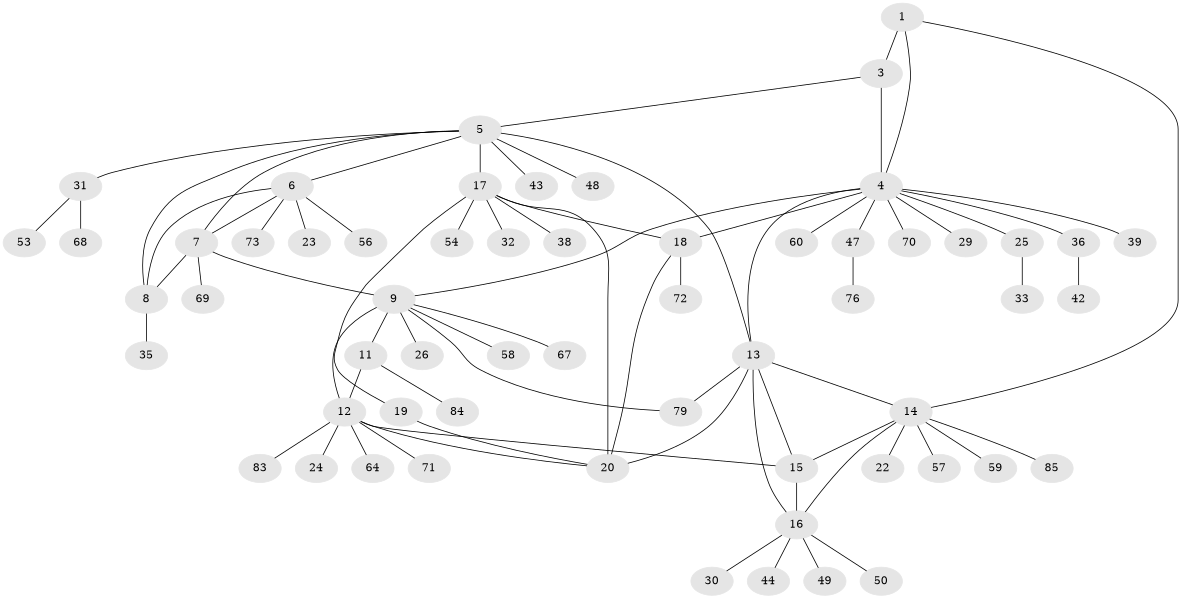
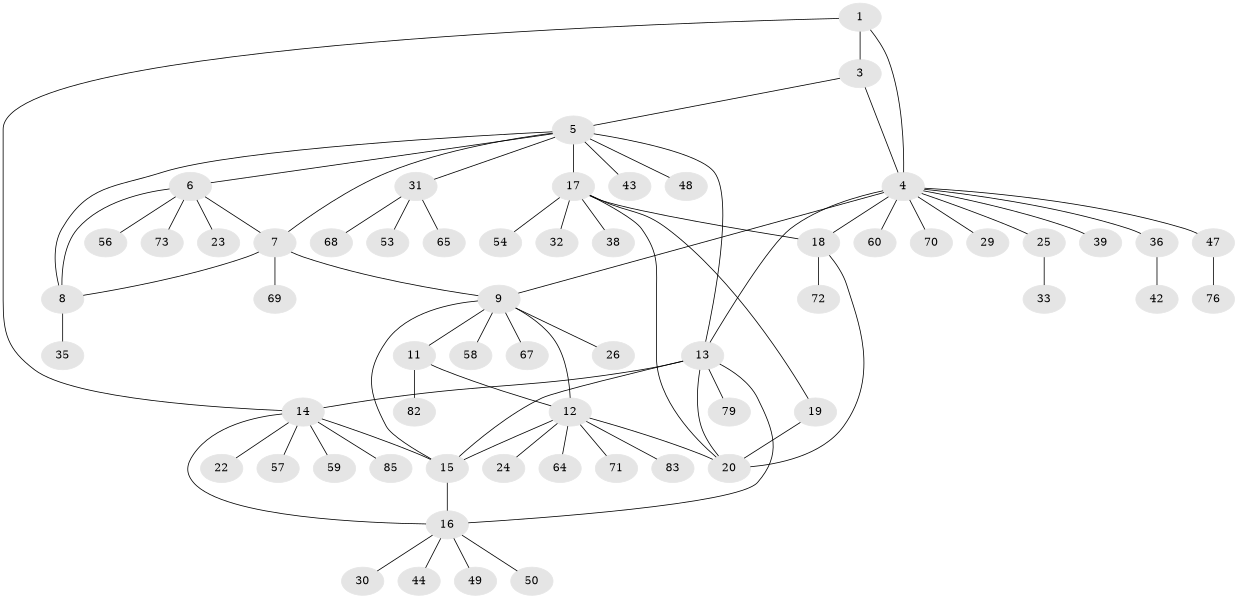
none -> (444, 243)
(522, 387) -> (376, 361)
(457, 412) -> (414, 412)
